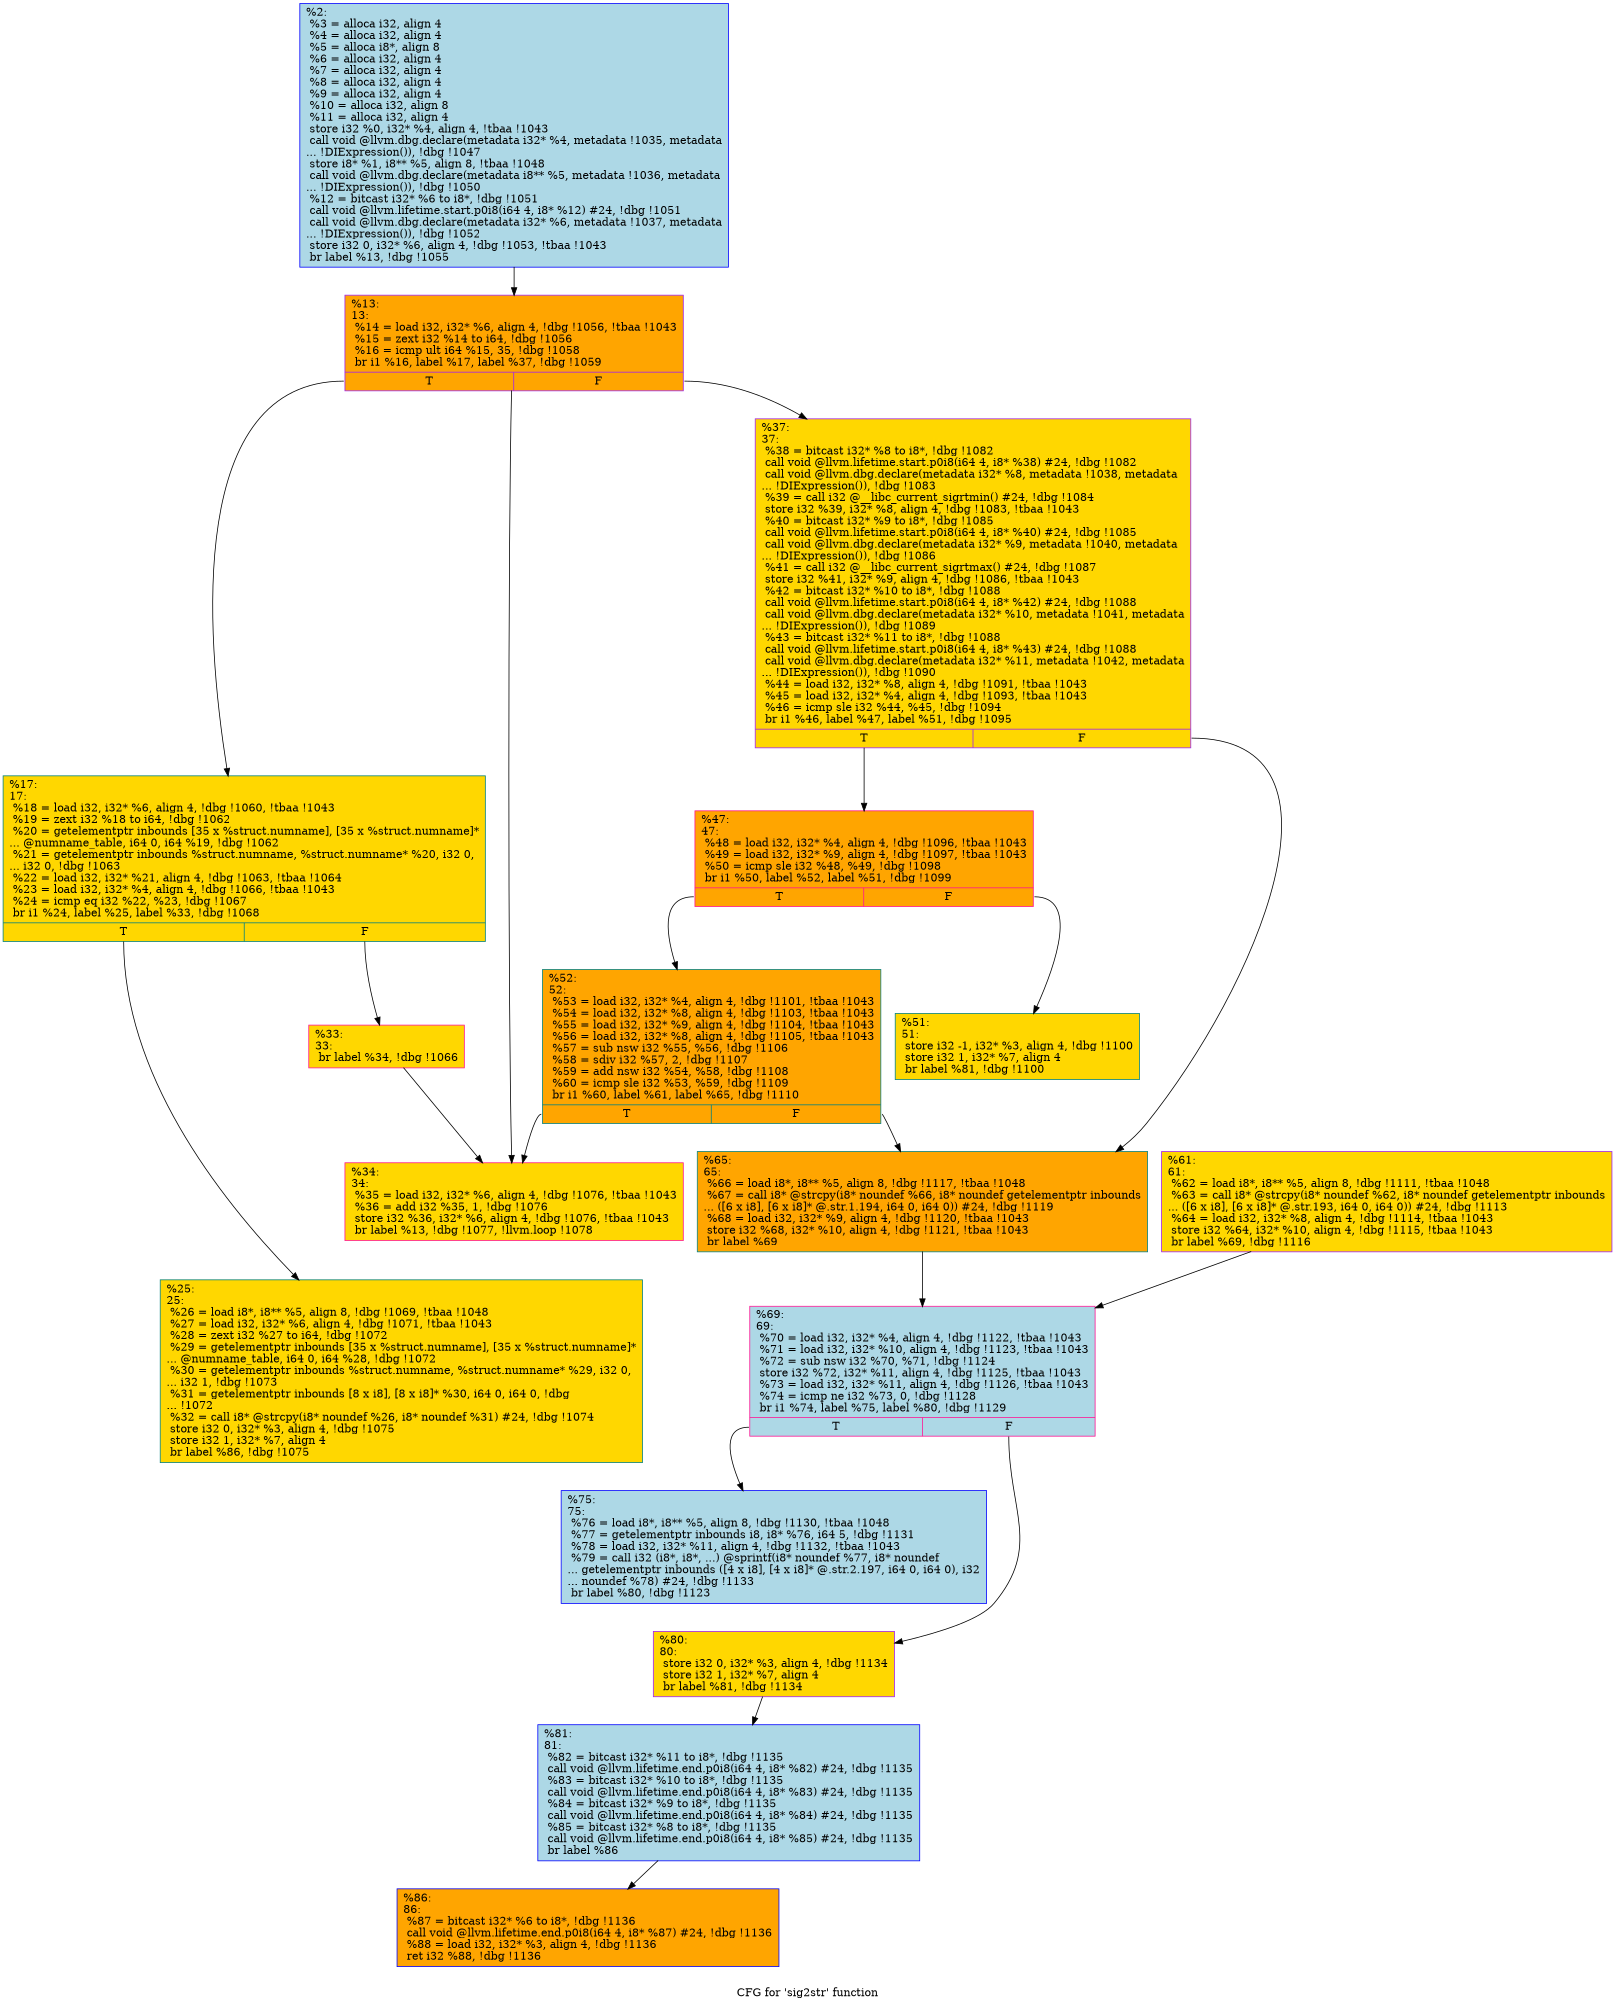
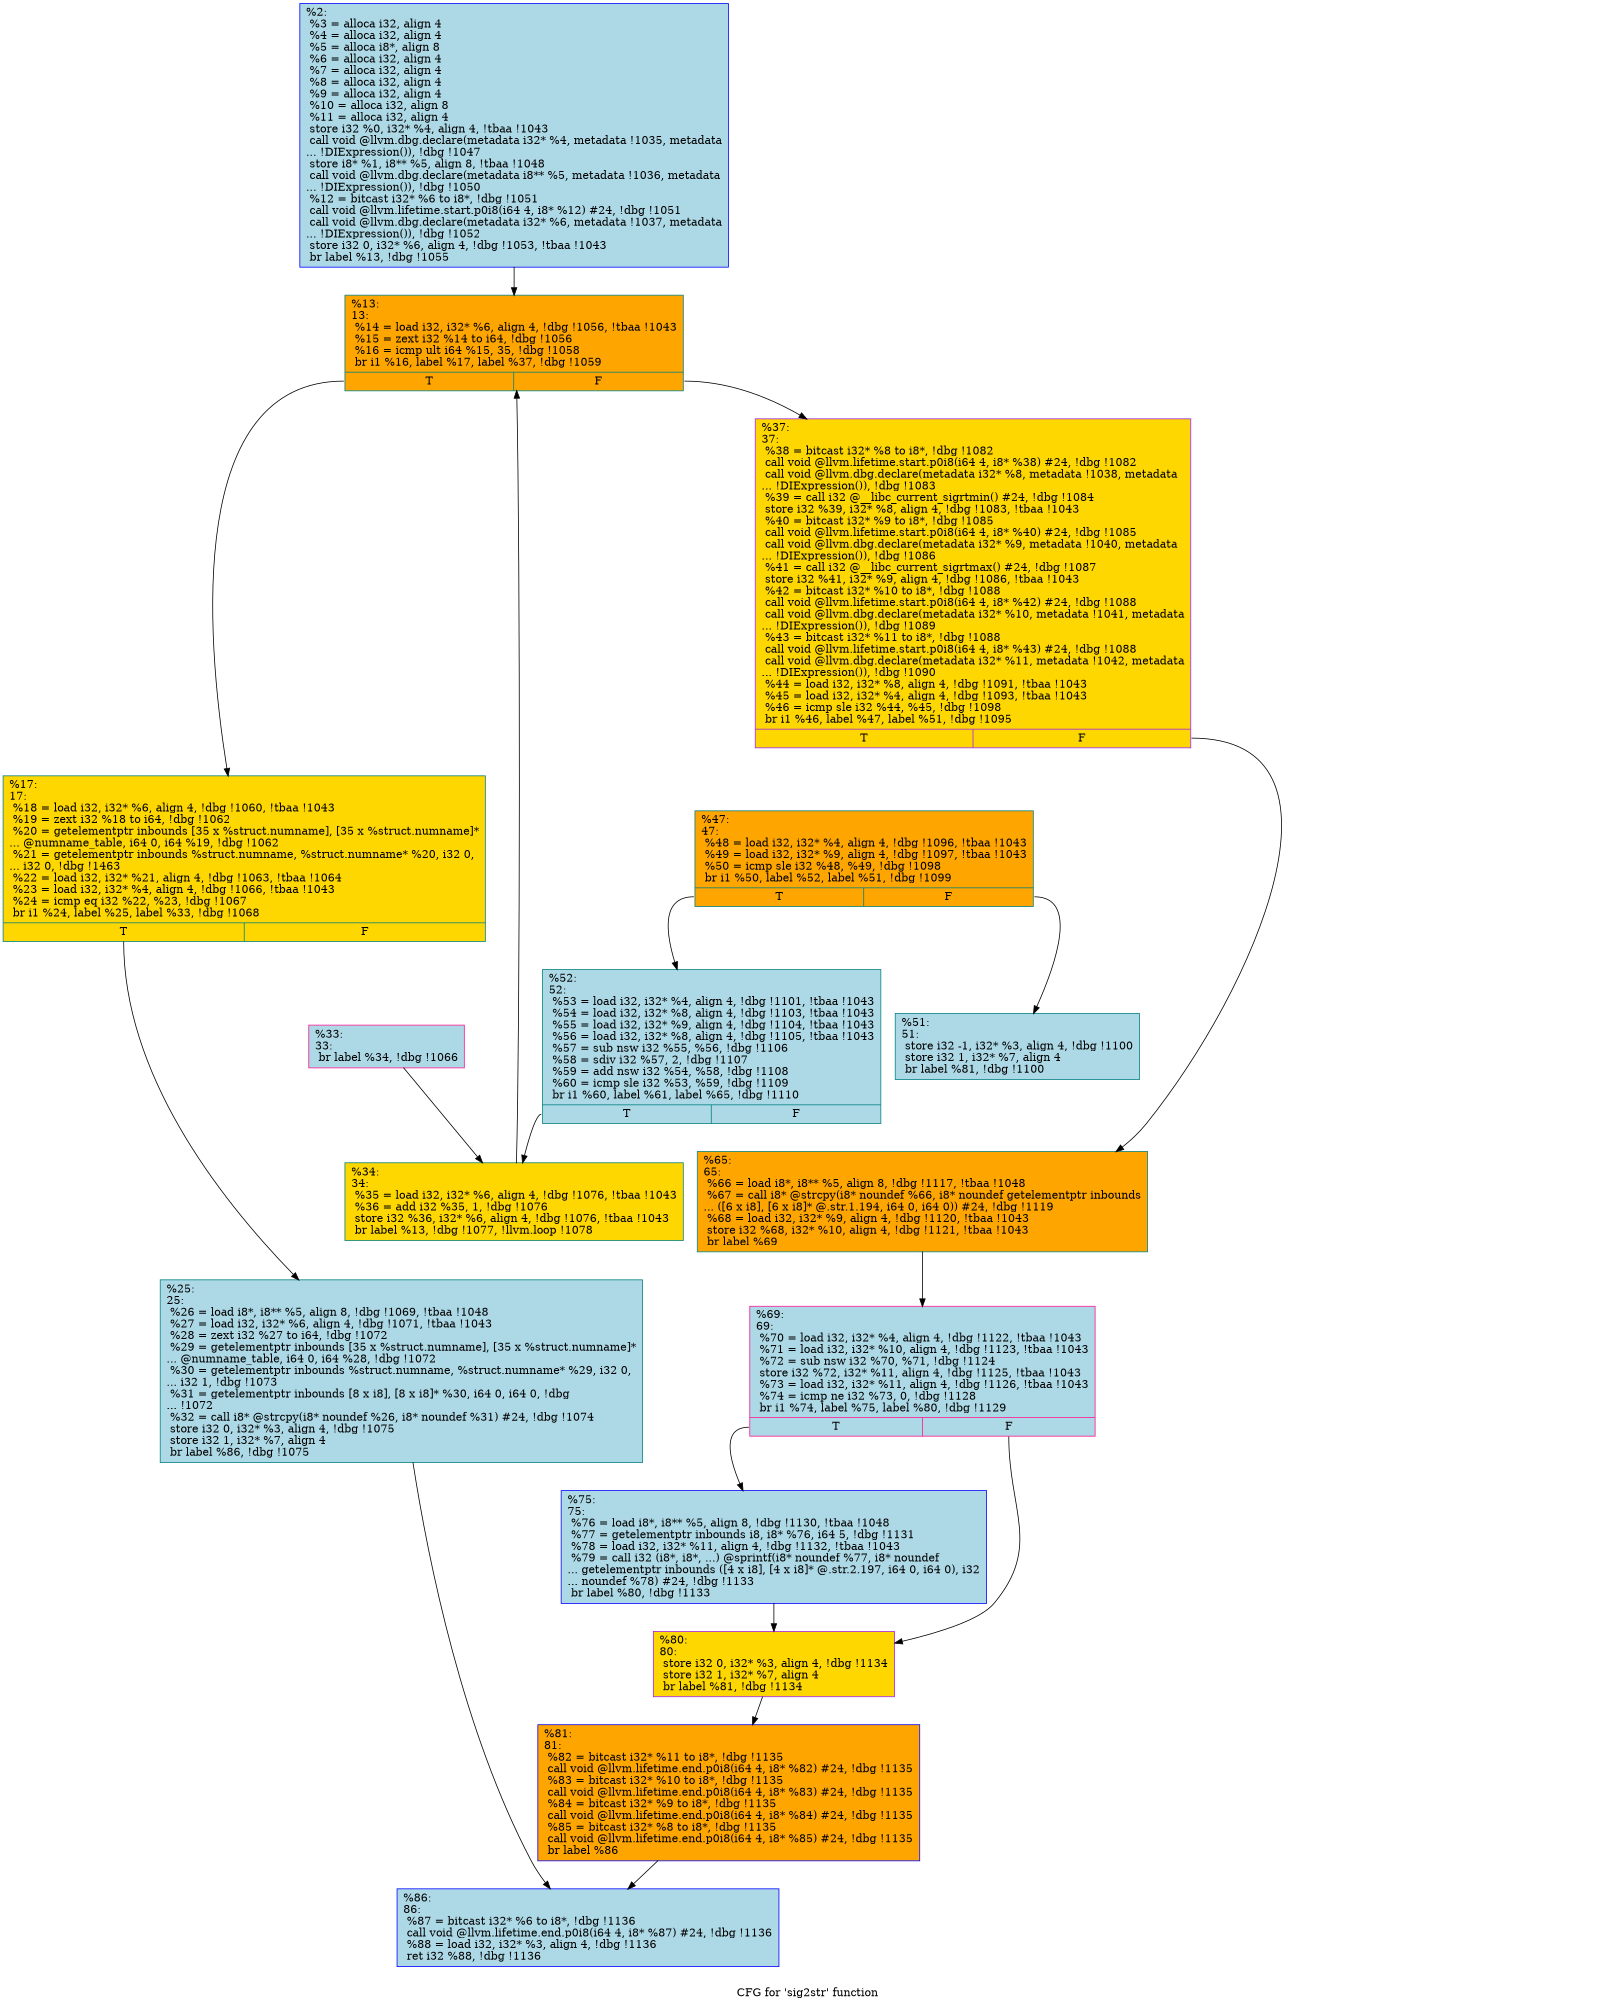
(514, 343) -> (514, 343)
(882, 708) -> (882, 708)
(509, 773) -> (519, 781)
(864, 775) -> none
(864, 859) -> (864, 859)
(65, 866) -> (65, 866)
(369, 980) -> none
(387, 1046) -> (387, 1046)
(712, 1046) -> (712, 1046)
(1017, 1046) -> (1017, 1046)
(890, 1129) -> none
(514, 1202) -> (514, 1202)
(1387, 1202) -> none
(401, 1371) -> (401, 1371)
(639, 1593) -> (639, 1593)
none -> (774, 1613)
none -> (460, 1679)
(729, 1793) -> (729, 1793)
(588, 1928) -> (588, 1928)
